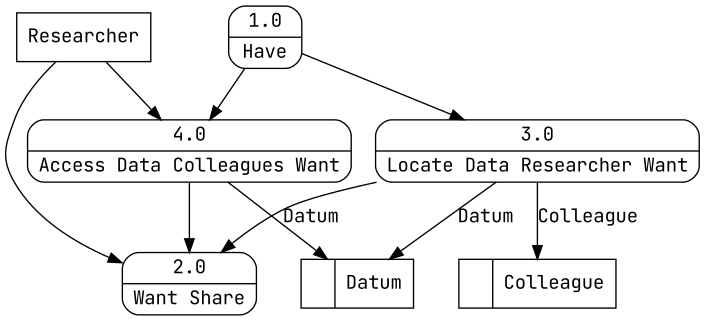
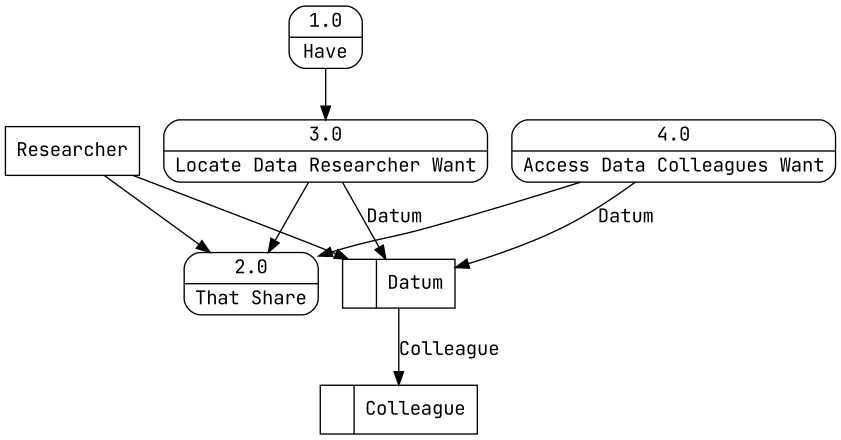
(129, 86) -> (234, 214)
(231, 89) -> none
(537, 214) -> (399, 340)
(189, 299) -> (251, 299)
